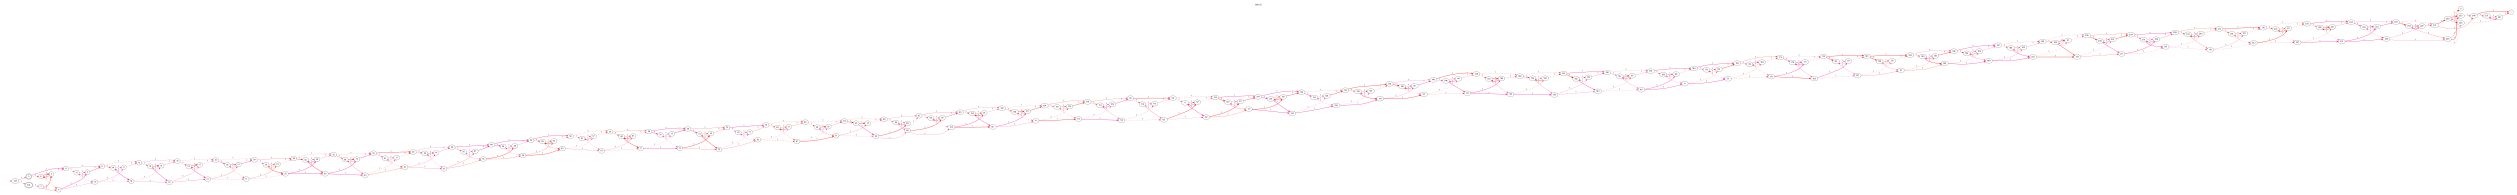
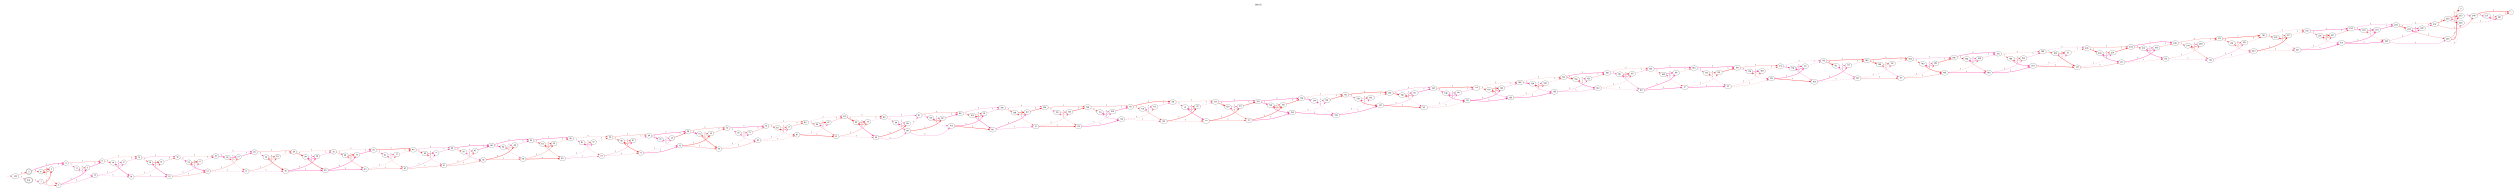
none -> (863, 124)
